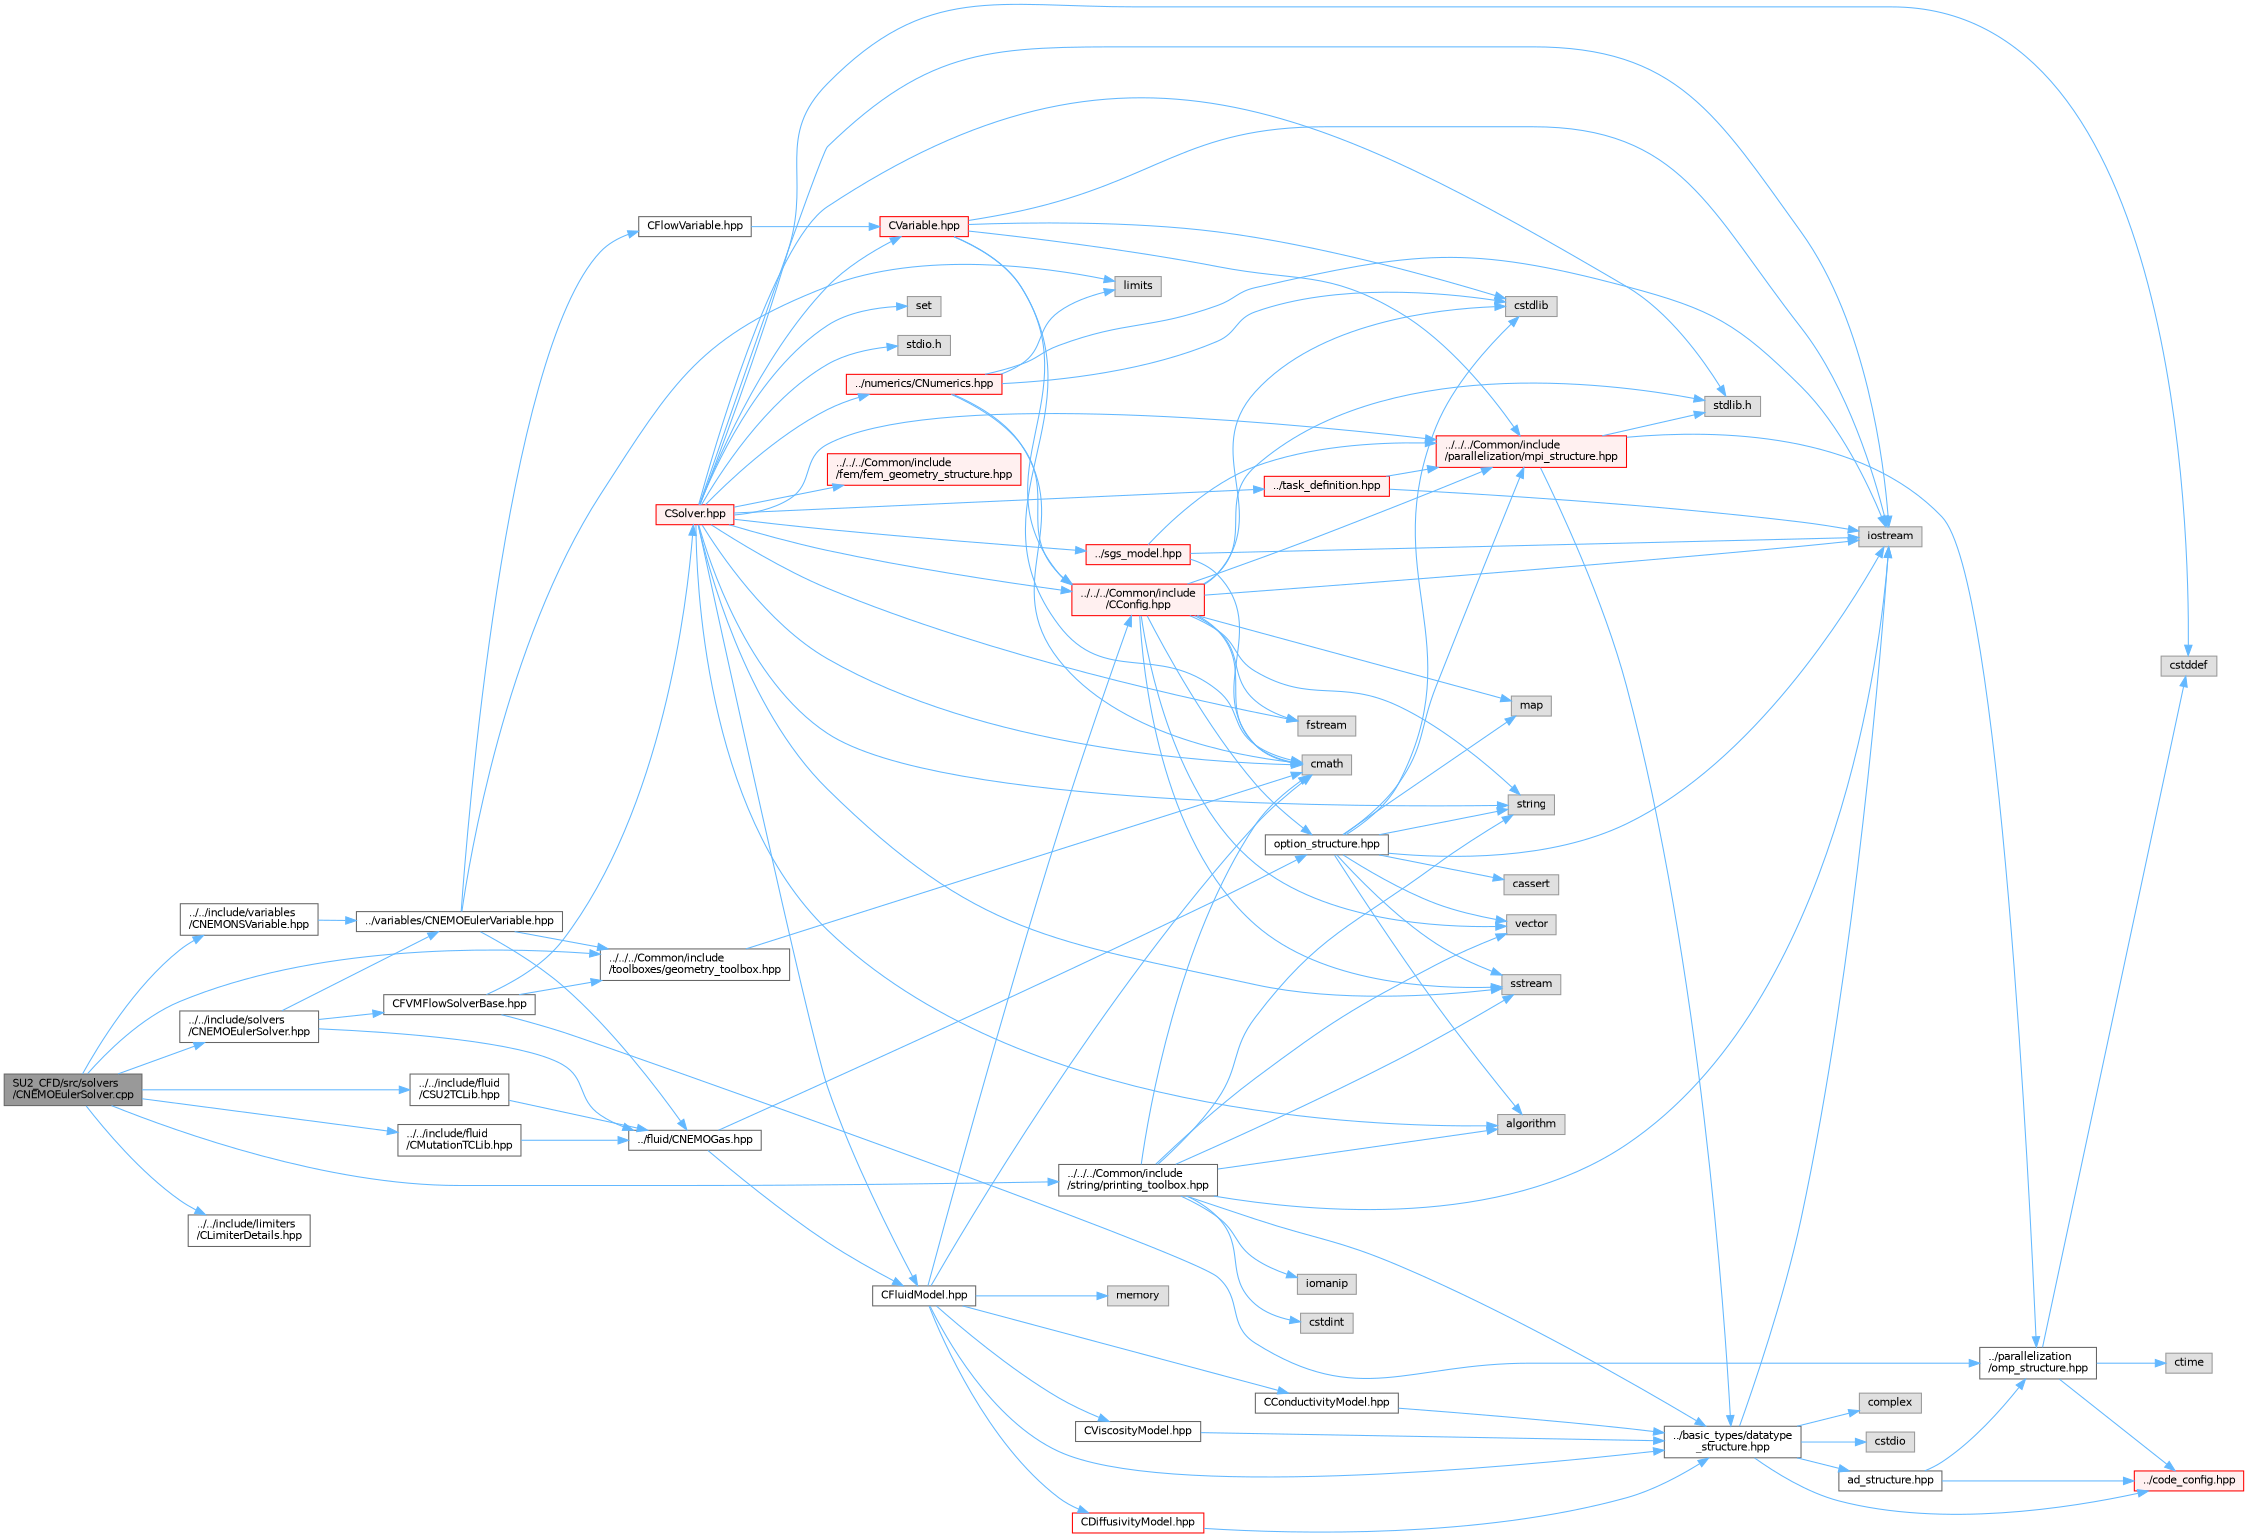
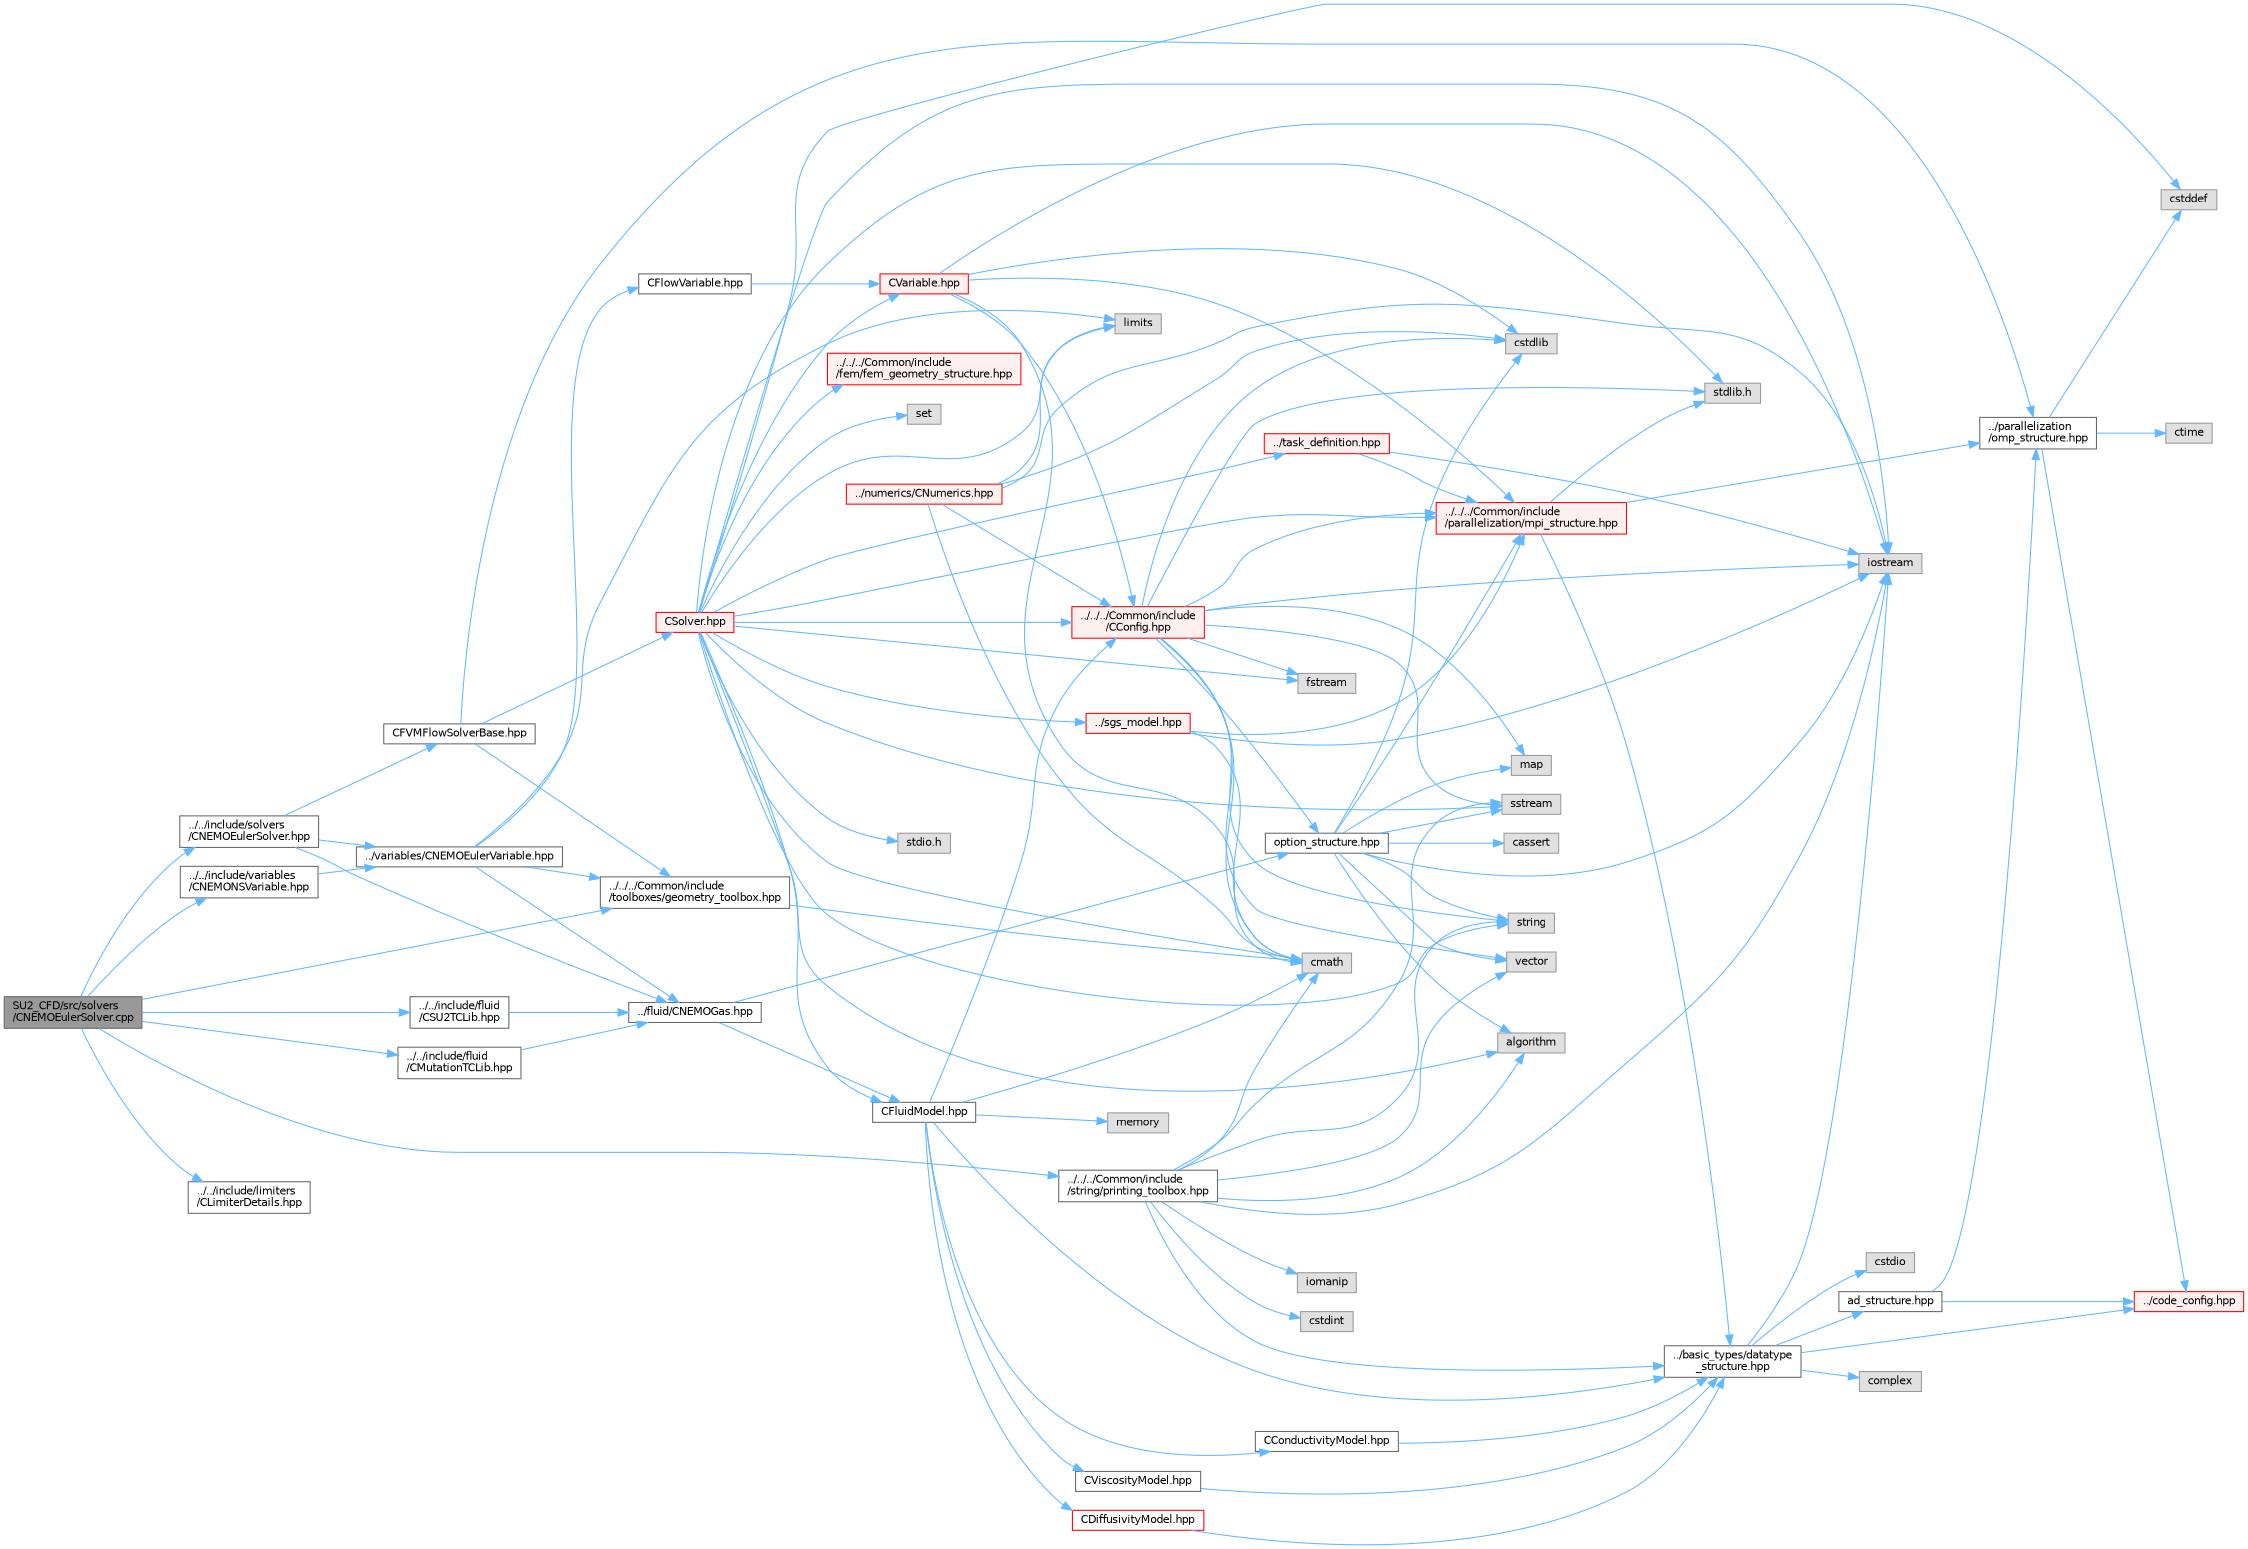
(776, 442) -> (904, 456)
